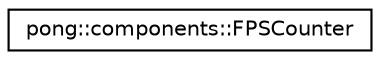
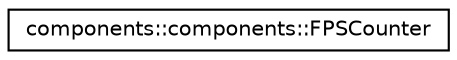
(190, 30) -> (229, 30)
